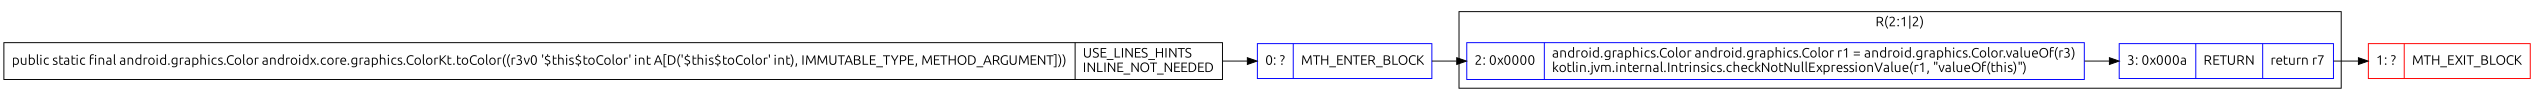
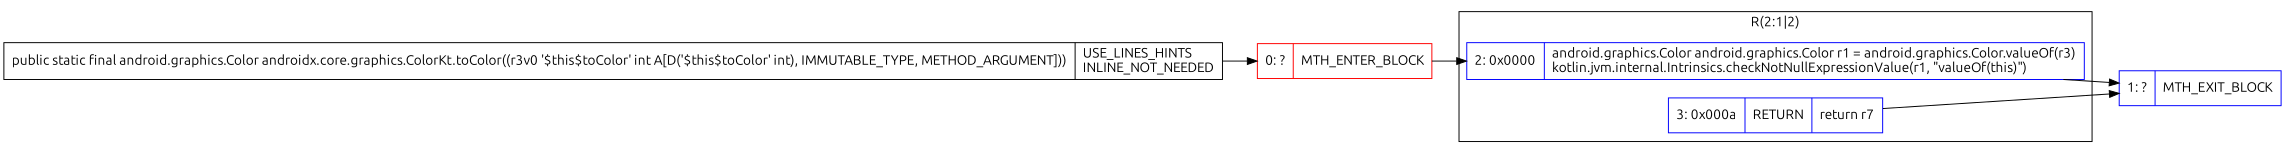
(1345, 61) -> (1345, 61)
(2097, 61) -> (2085, 81)
(2449, 61) -> (2200, 88)
